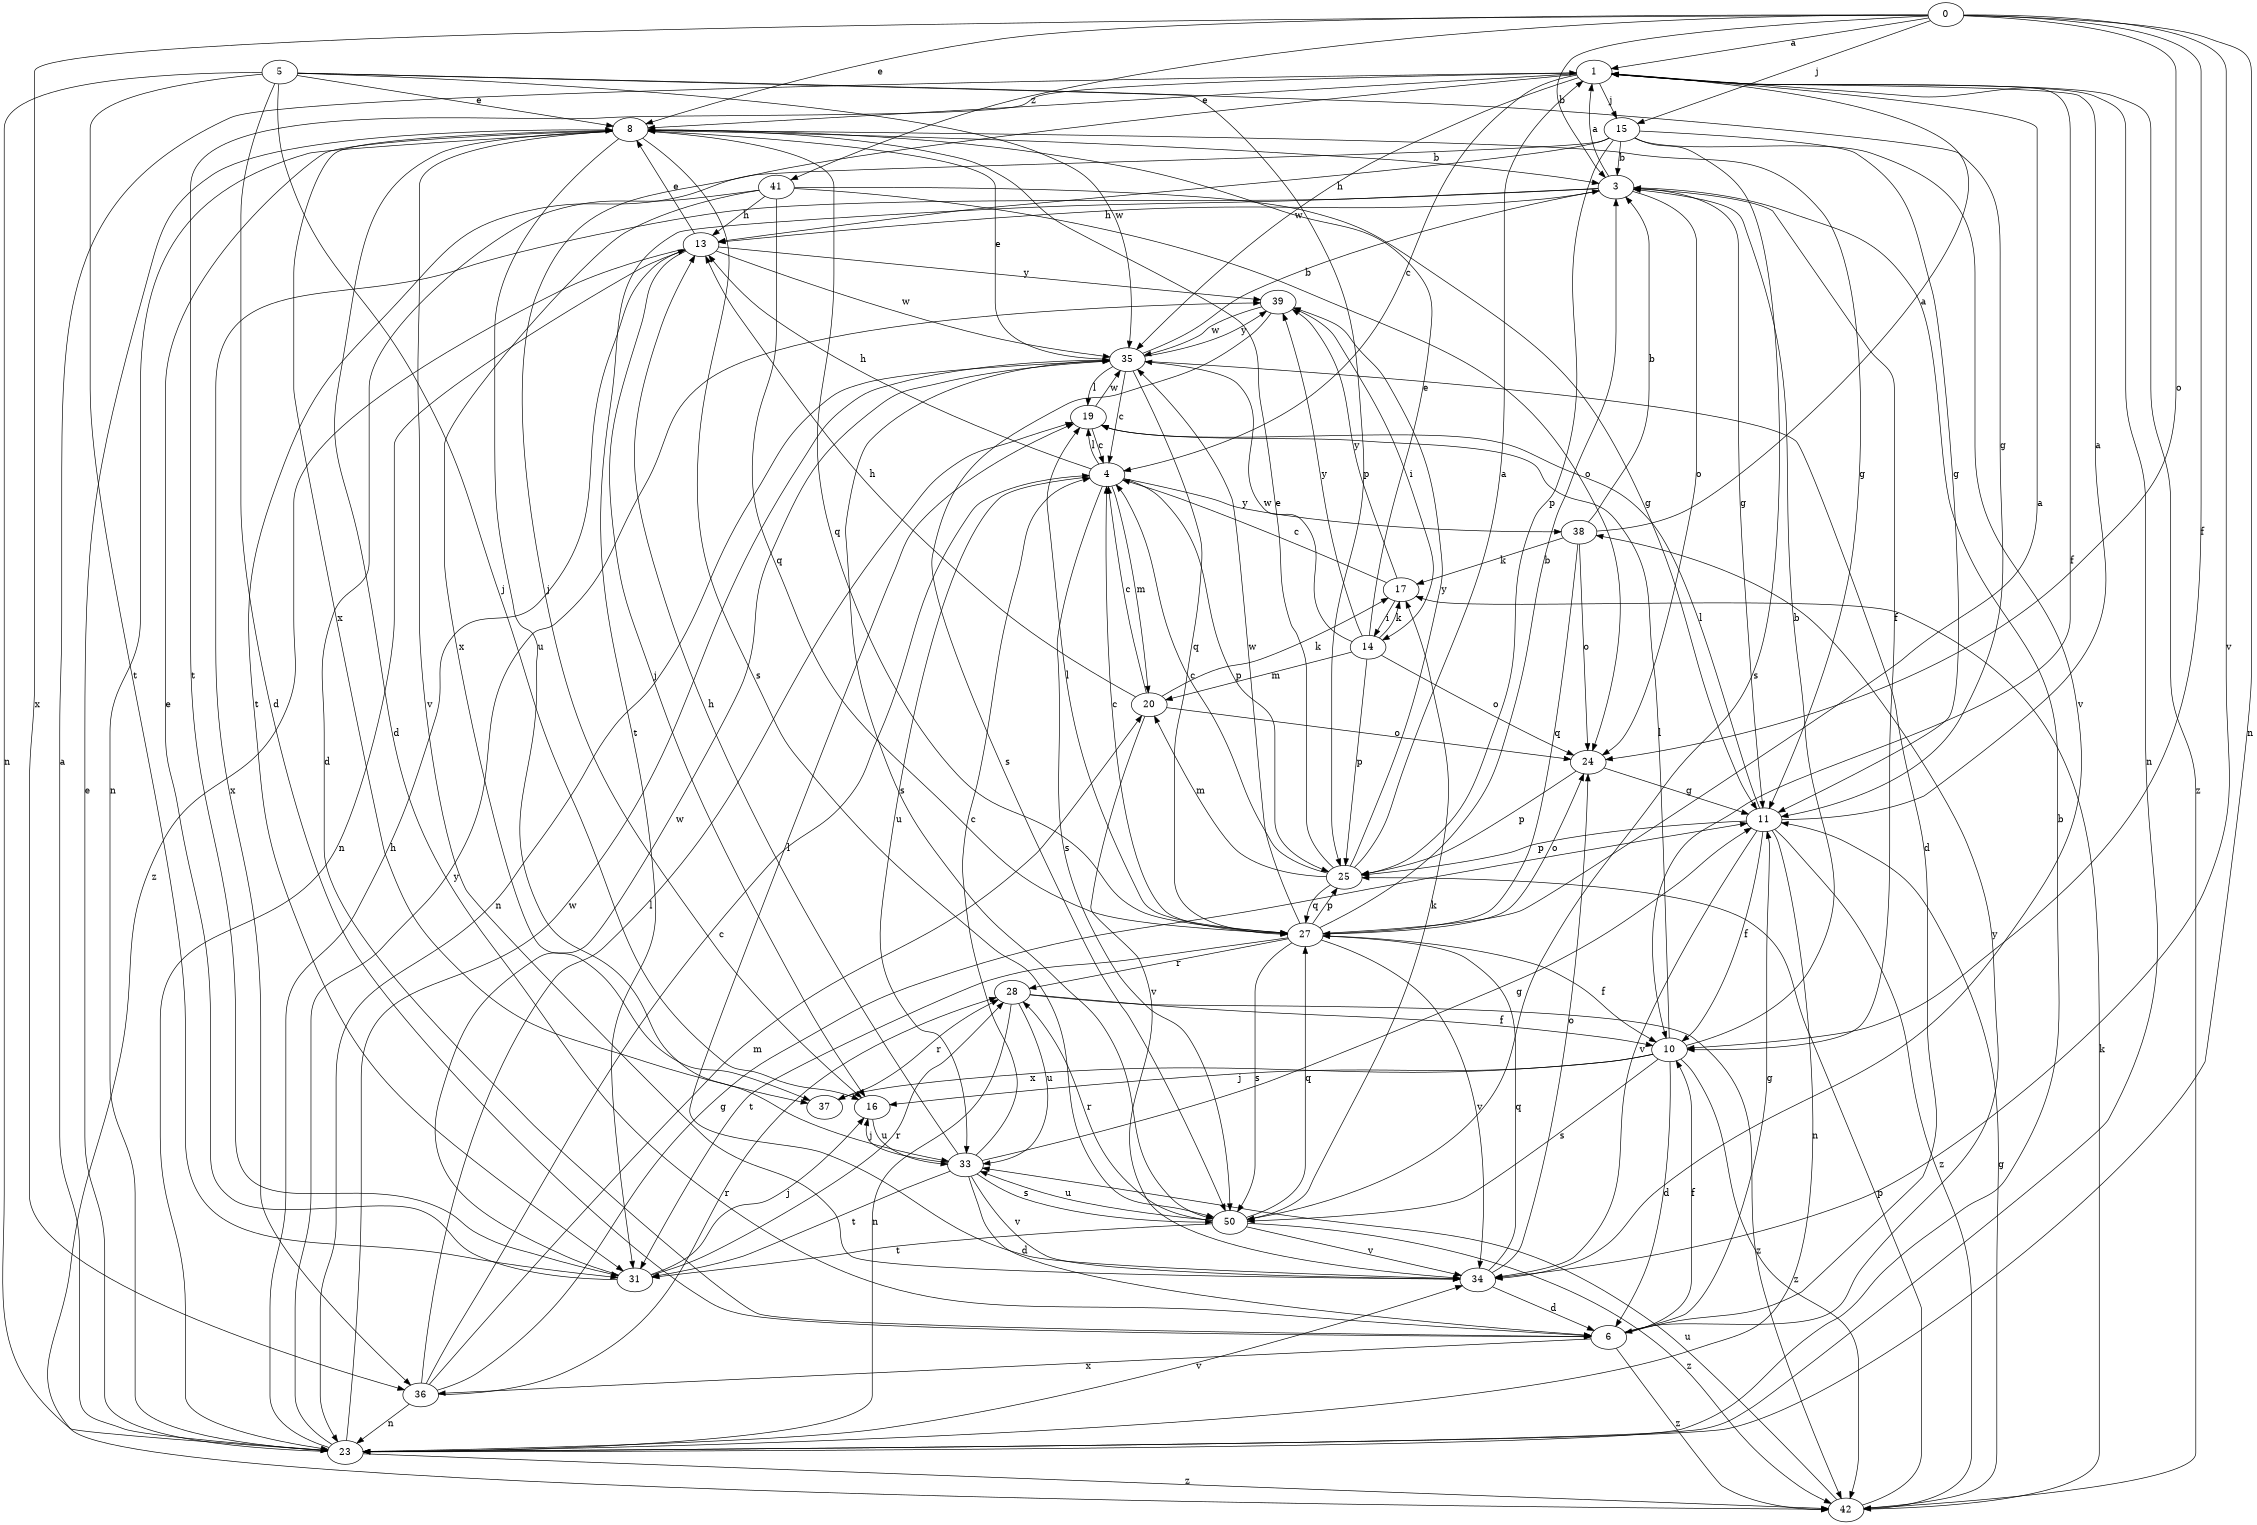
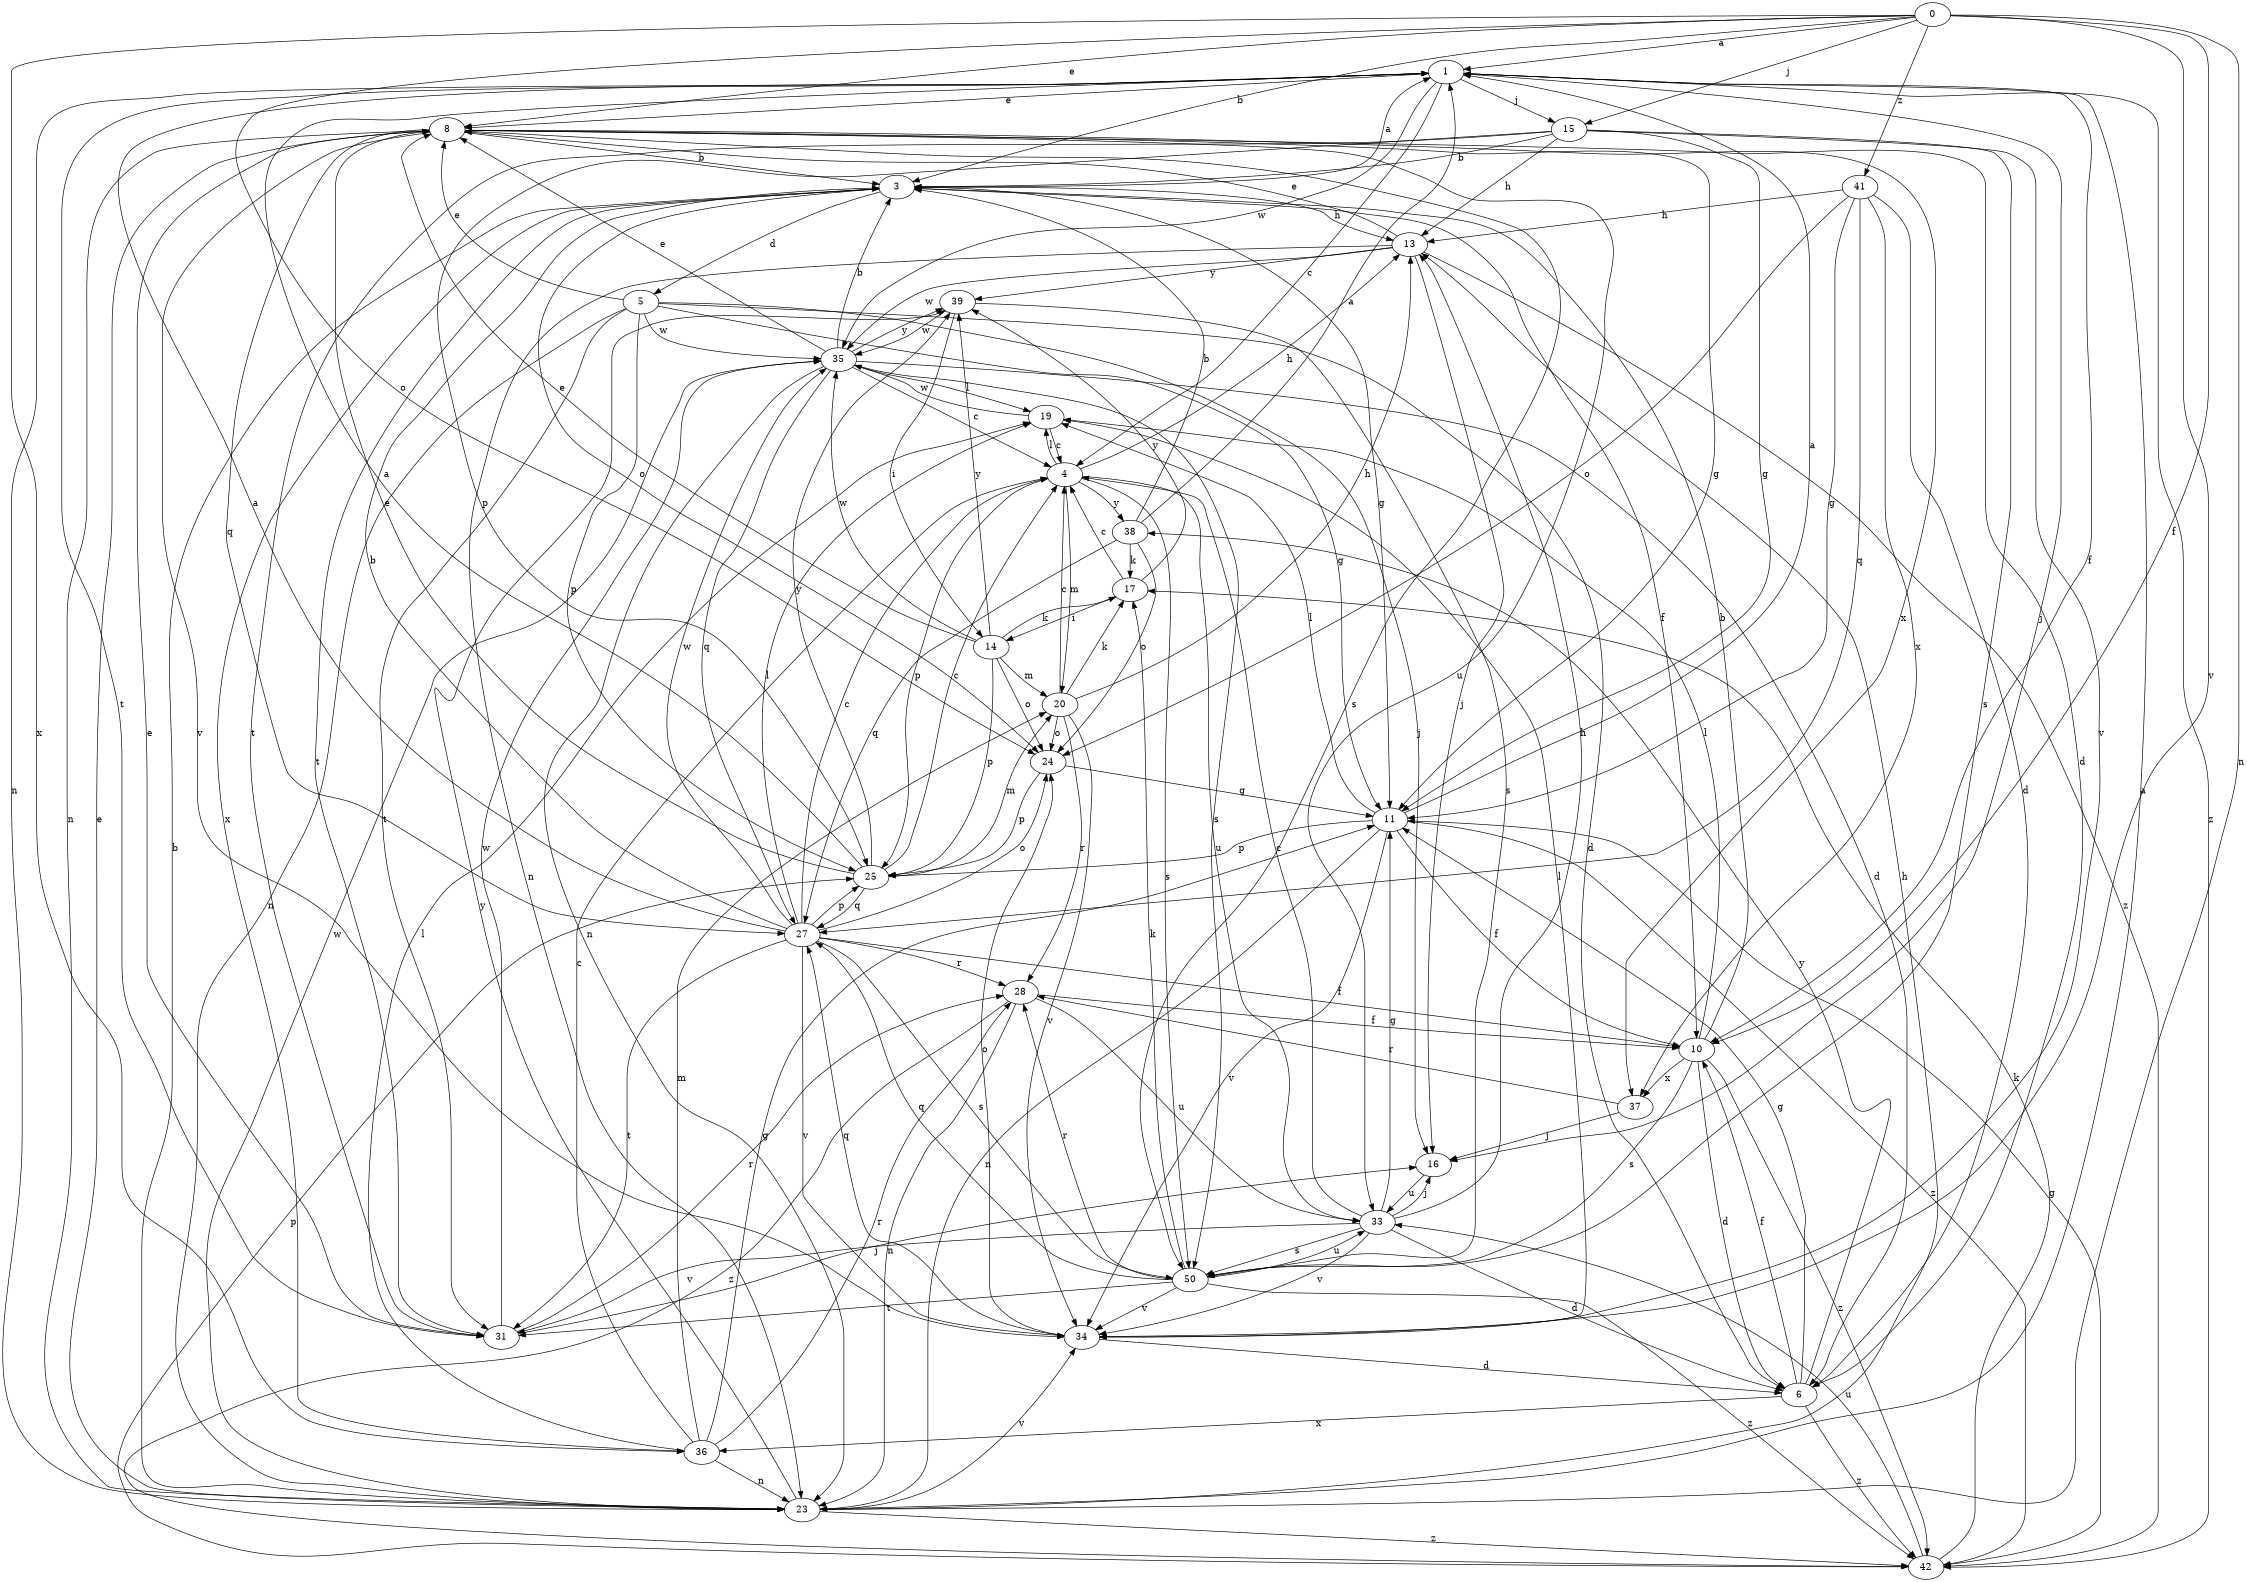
none -> (767, 235)
none -> (1080, 850)
(1237, 1074) -> (1538, 1135)
(854, 1222) -> (690, 1280)
